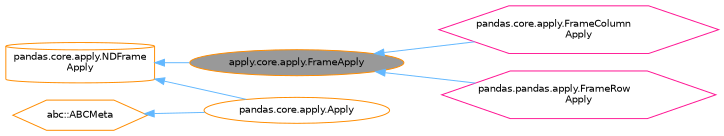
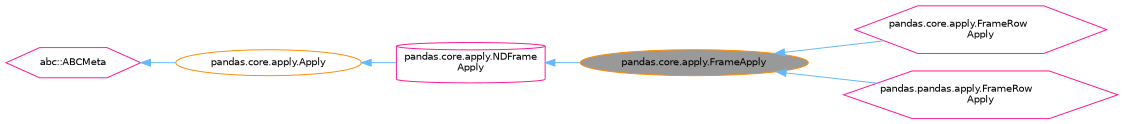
(579, 30) -> (981, 30)
(80, 63) -> (471, 63)
(297, 63) -> (694, 63)
(205, 90) -> (384, 63)
(80, 115) -> (73, 63)
